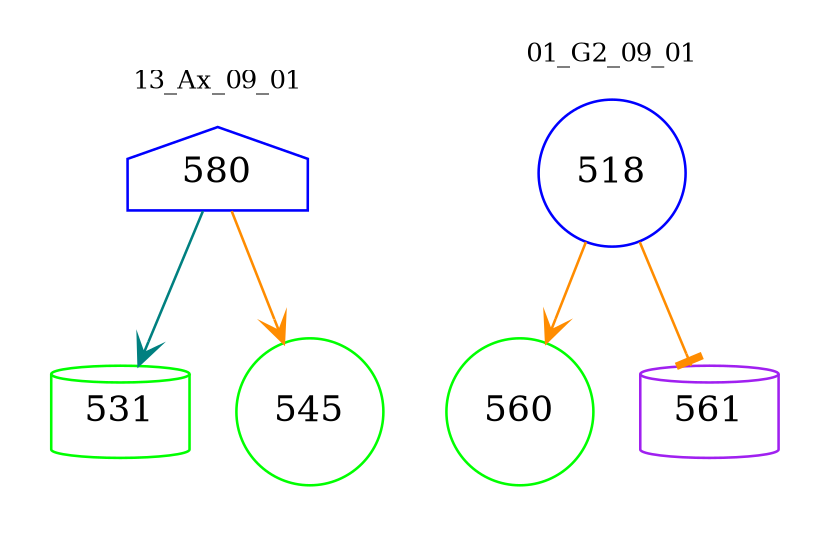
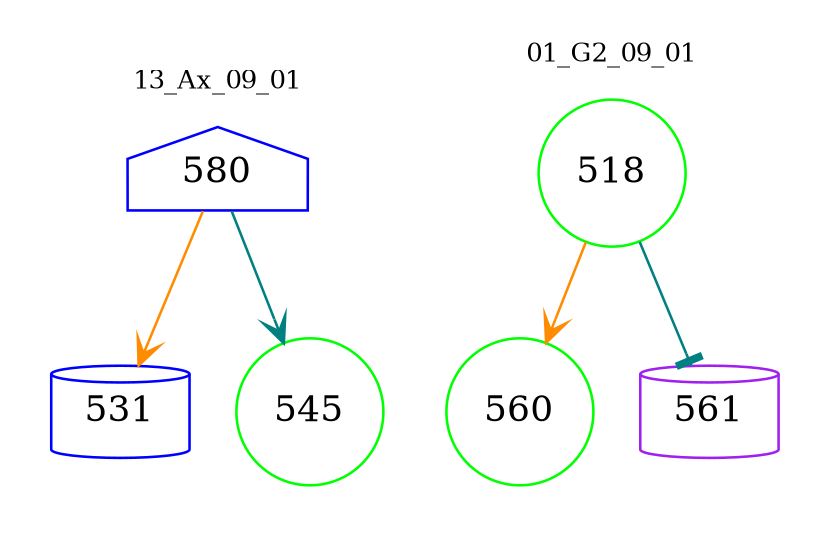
(612, 173) -> (612, 173)
(253, 265) -> (253, 265)
(176, 276) -> (176, 276)
(663, 298) -> (663, 298)
(120, 412) -> (120, 412)
